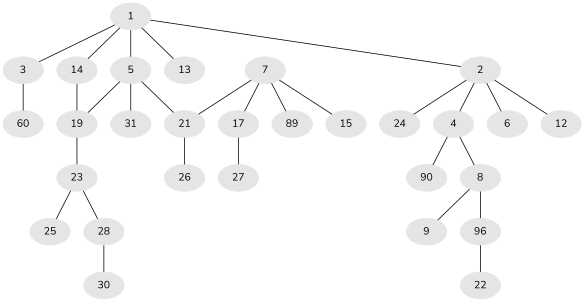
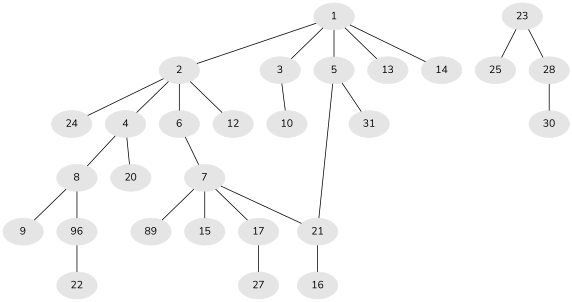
(23, 124) -> (287, 124)
(77, 124) -> none
none -> (192, 151)
(185, 178) -> (318, 285)
(427, 178) -> (131, 178)
